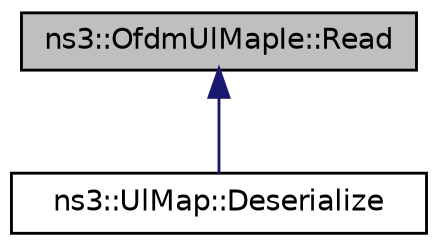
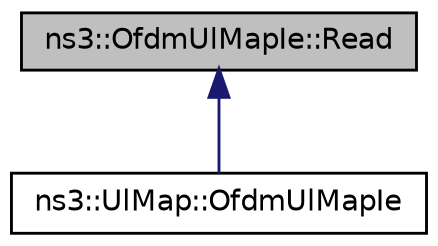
(219, 203) -> (219, 203)
